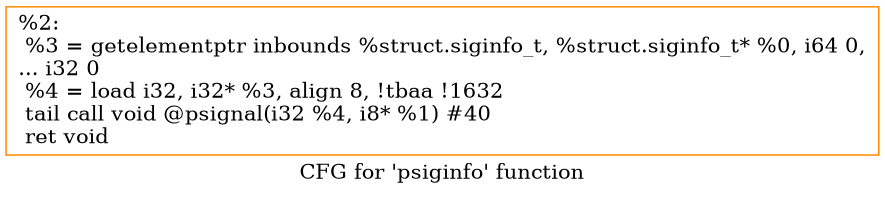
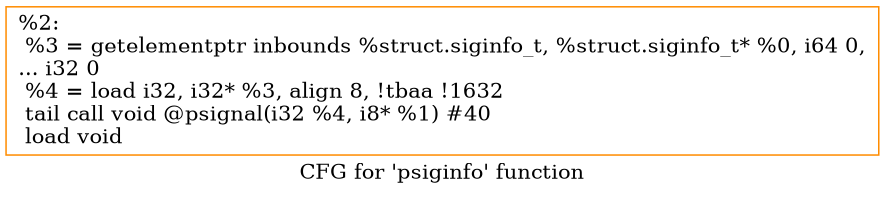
(64, 137) -> (71, 137)
